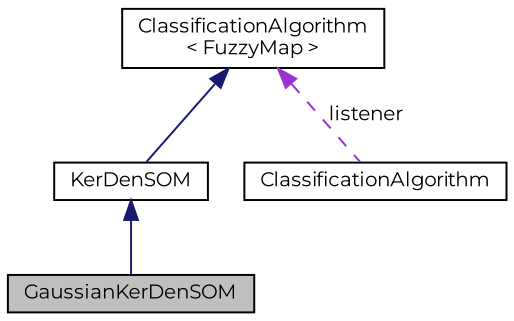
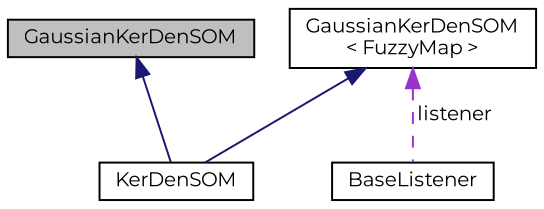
(253, 38) -> (413, 38)
(375, 181) -> (413, 181)
(131, 248) -> (157, 119)
